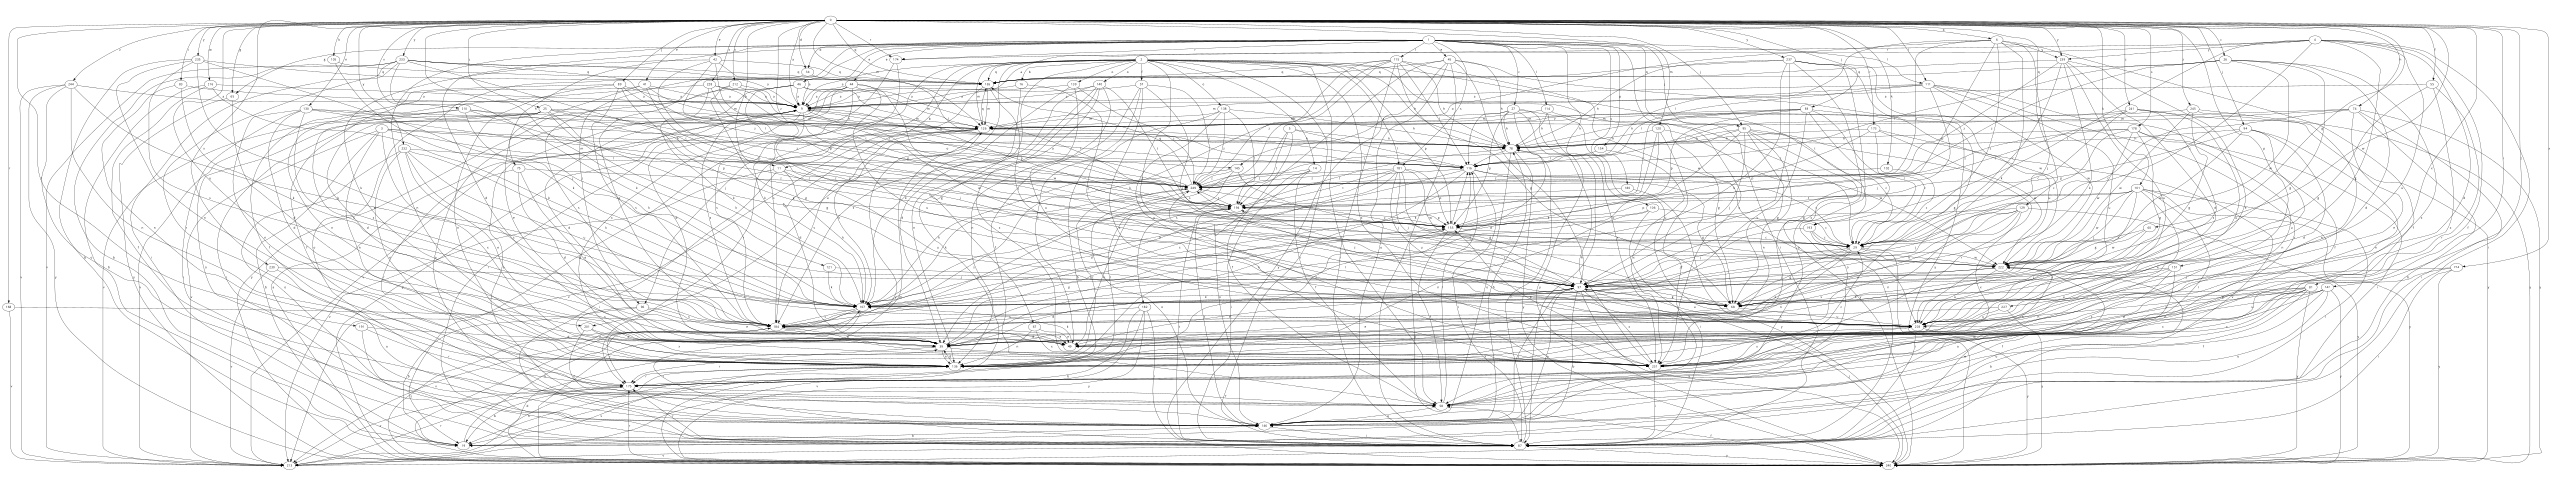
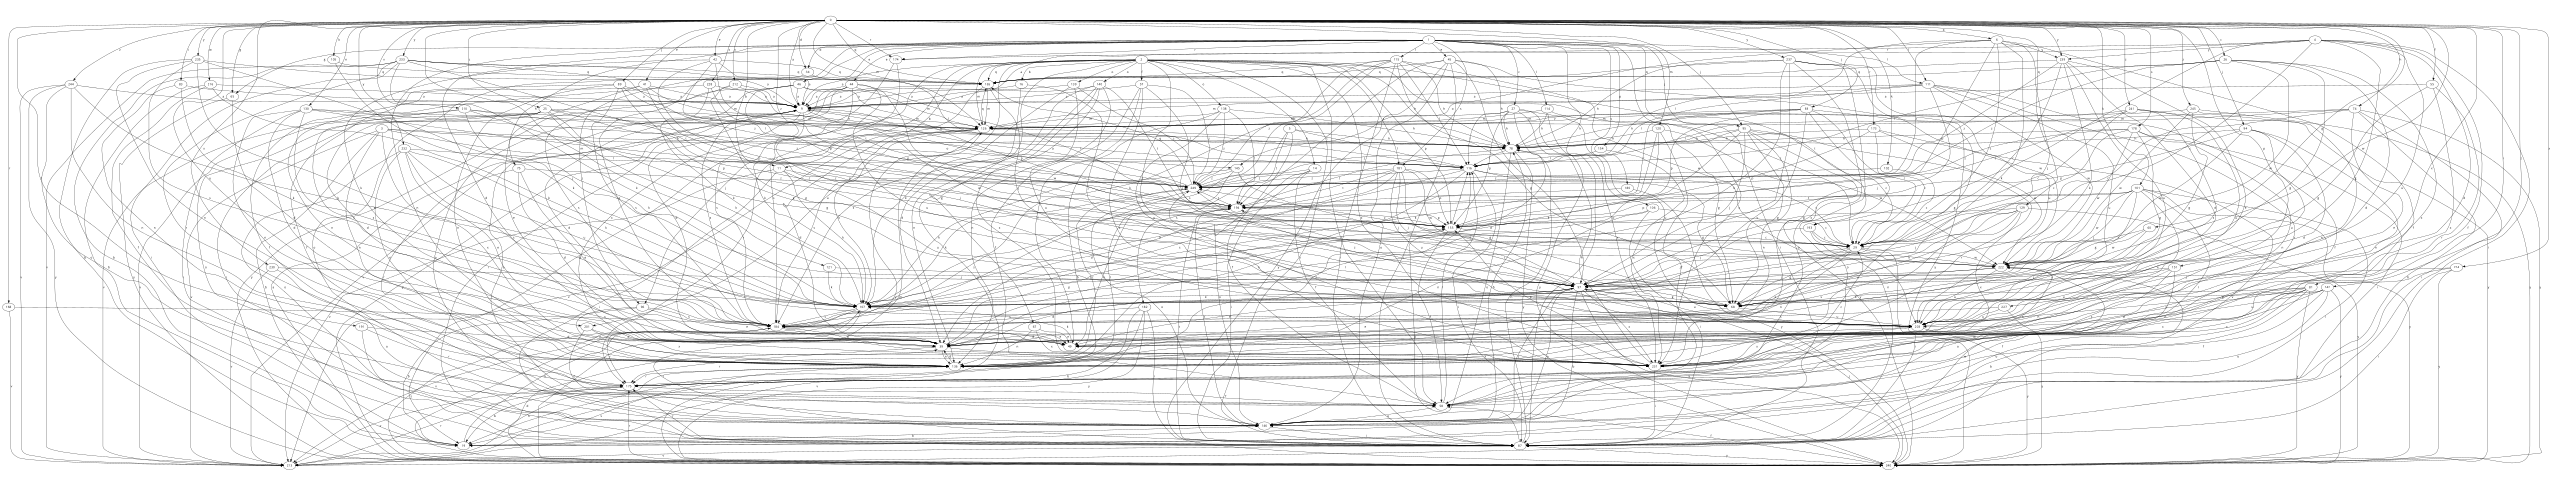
(932, 154) -> none
